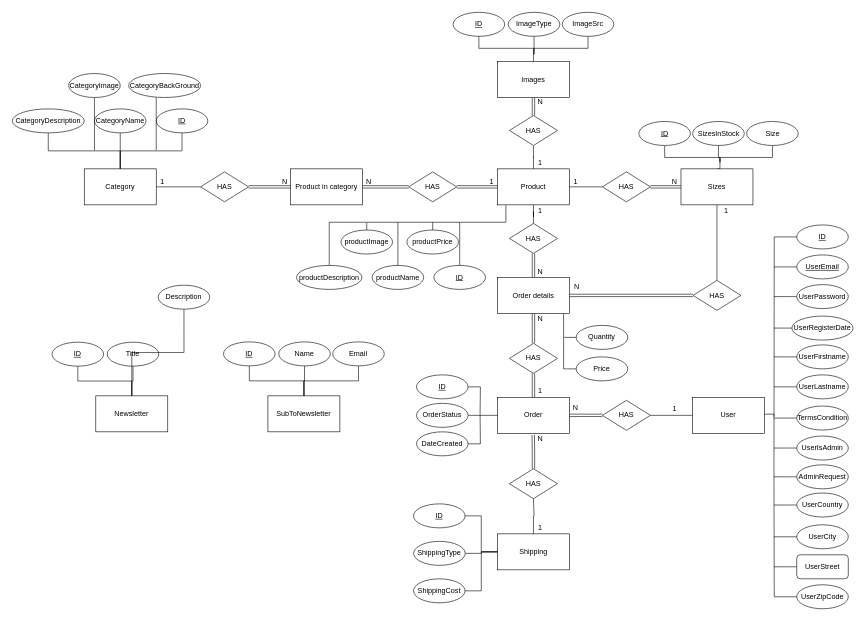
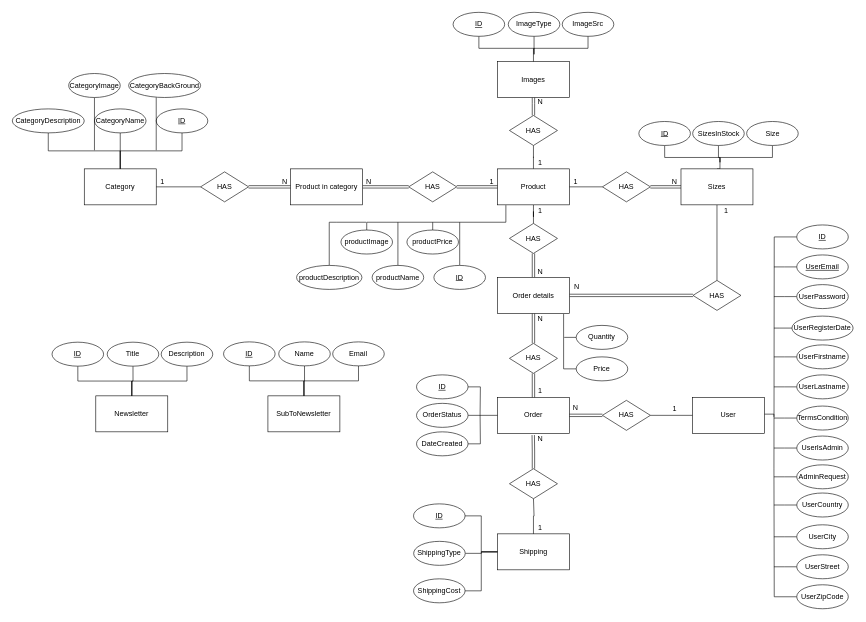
(184, 297) -> (187, 354)
(823, 567) -> (823, 567)
